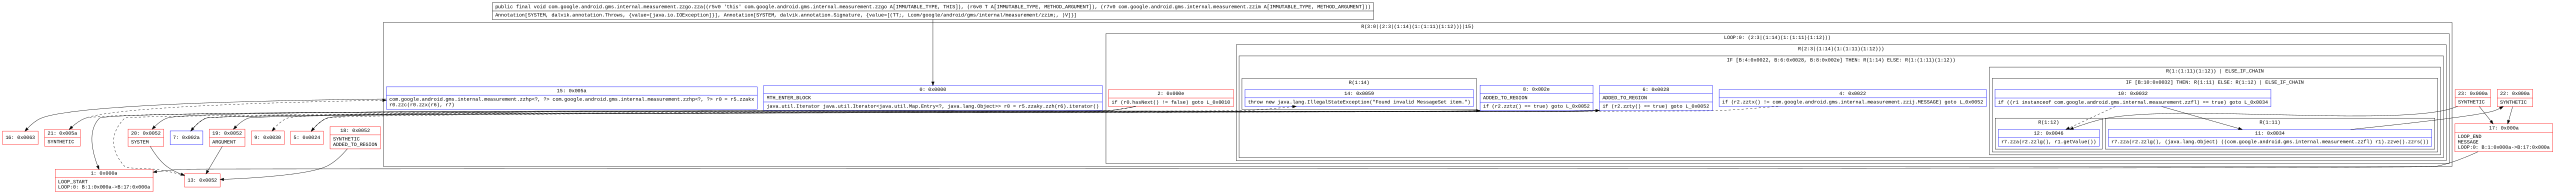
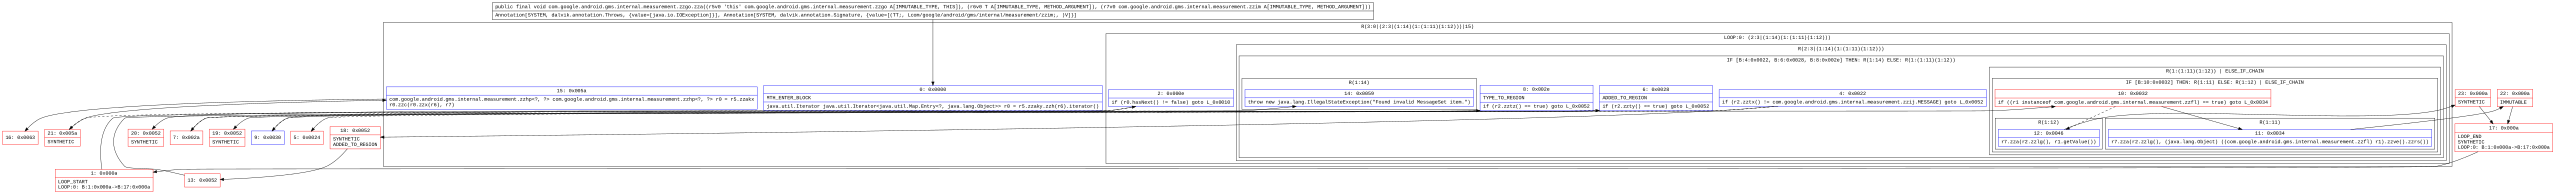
(1171, 98) -> (1171, 98)
(1505, 98) -> (1504, 98)
(2133, 98) -> (2133, 98)
(2514, 102) -> (2514, 102)
(224, 105) -> (224, 105)
(592, 111) -> (595, 112)
(951, 111) -> (951, 111)
none -> (1159, 111)
(651, 113) -> (651, 113)
(2265, 114) -> (2257, 114)
none -> (1080, 128)
(187, 138) -> (187, 138)
(268, 138) -> (268, 138)
(140, 142) -> (144, 142)
(224, 142) -> (226, 142)
(2468, 142) -> (2471, 142)
(215, 159) -> none
(163, 163) -> none
